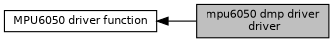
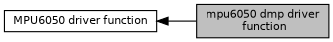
(263, 21) -> (263, 21)
